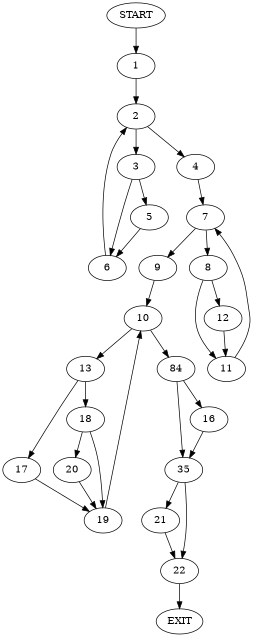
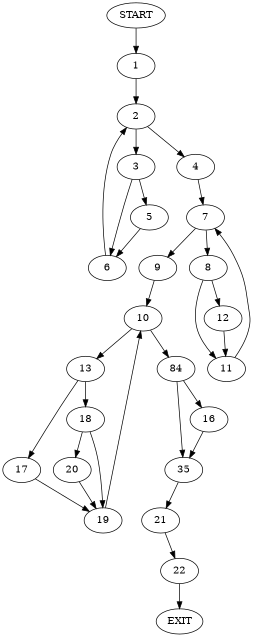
(187, 517) -> none
